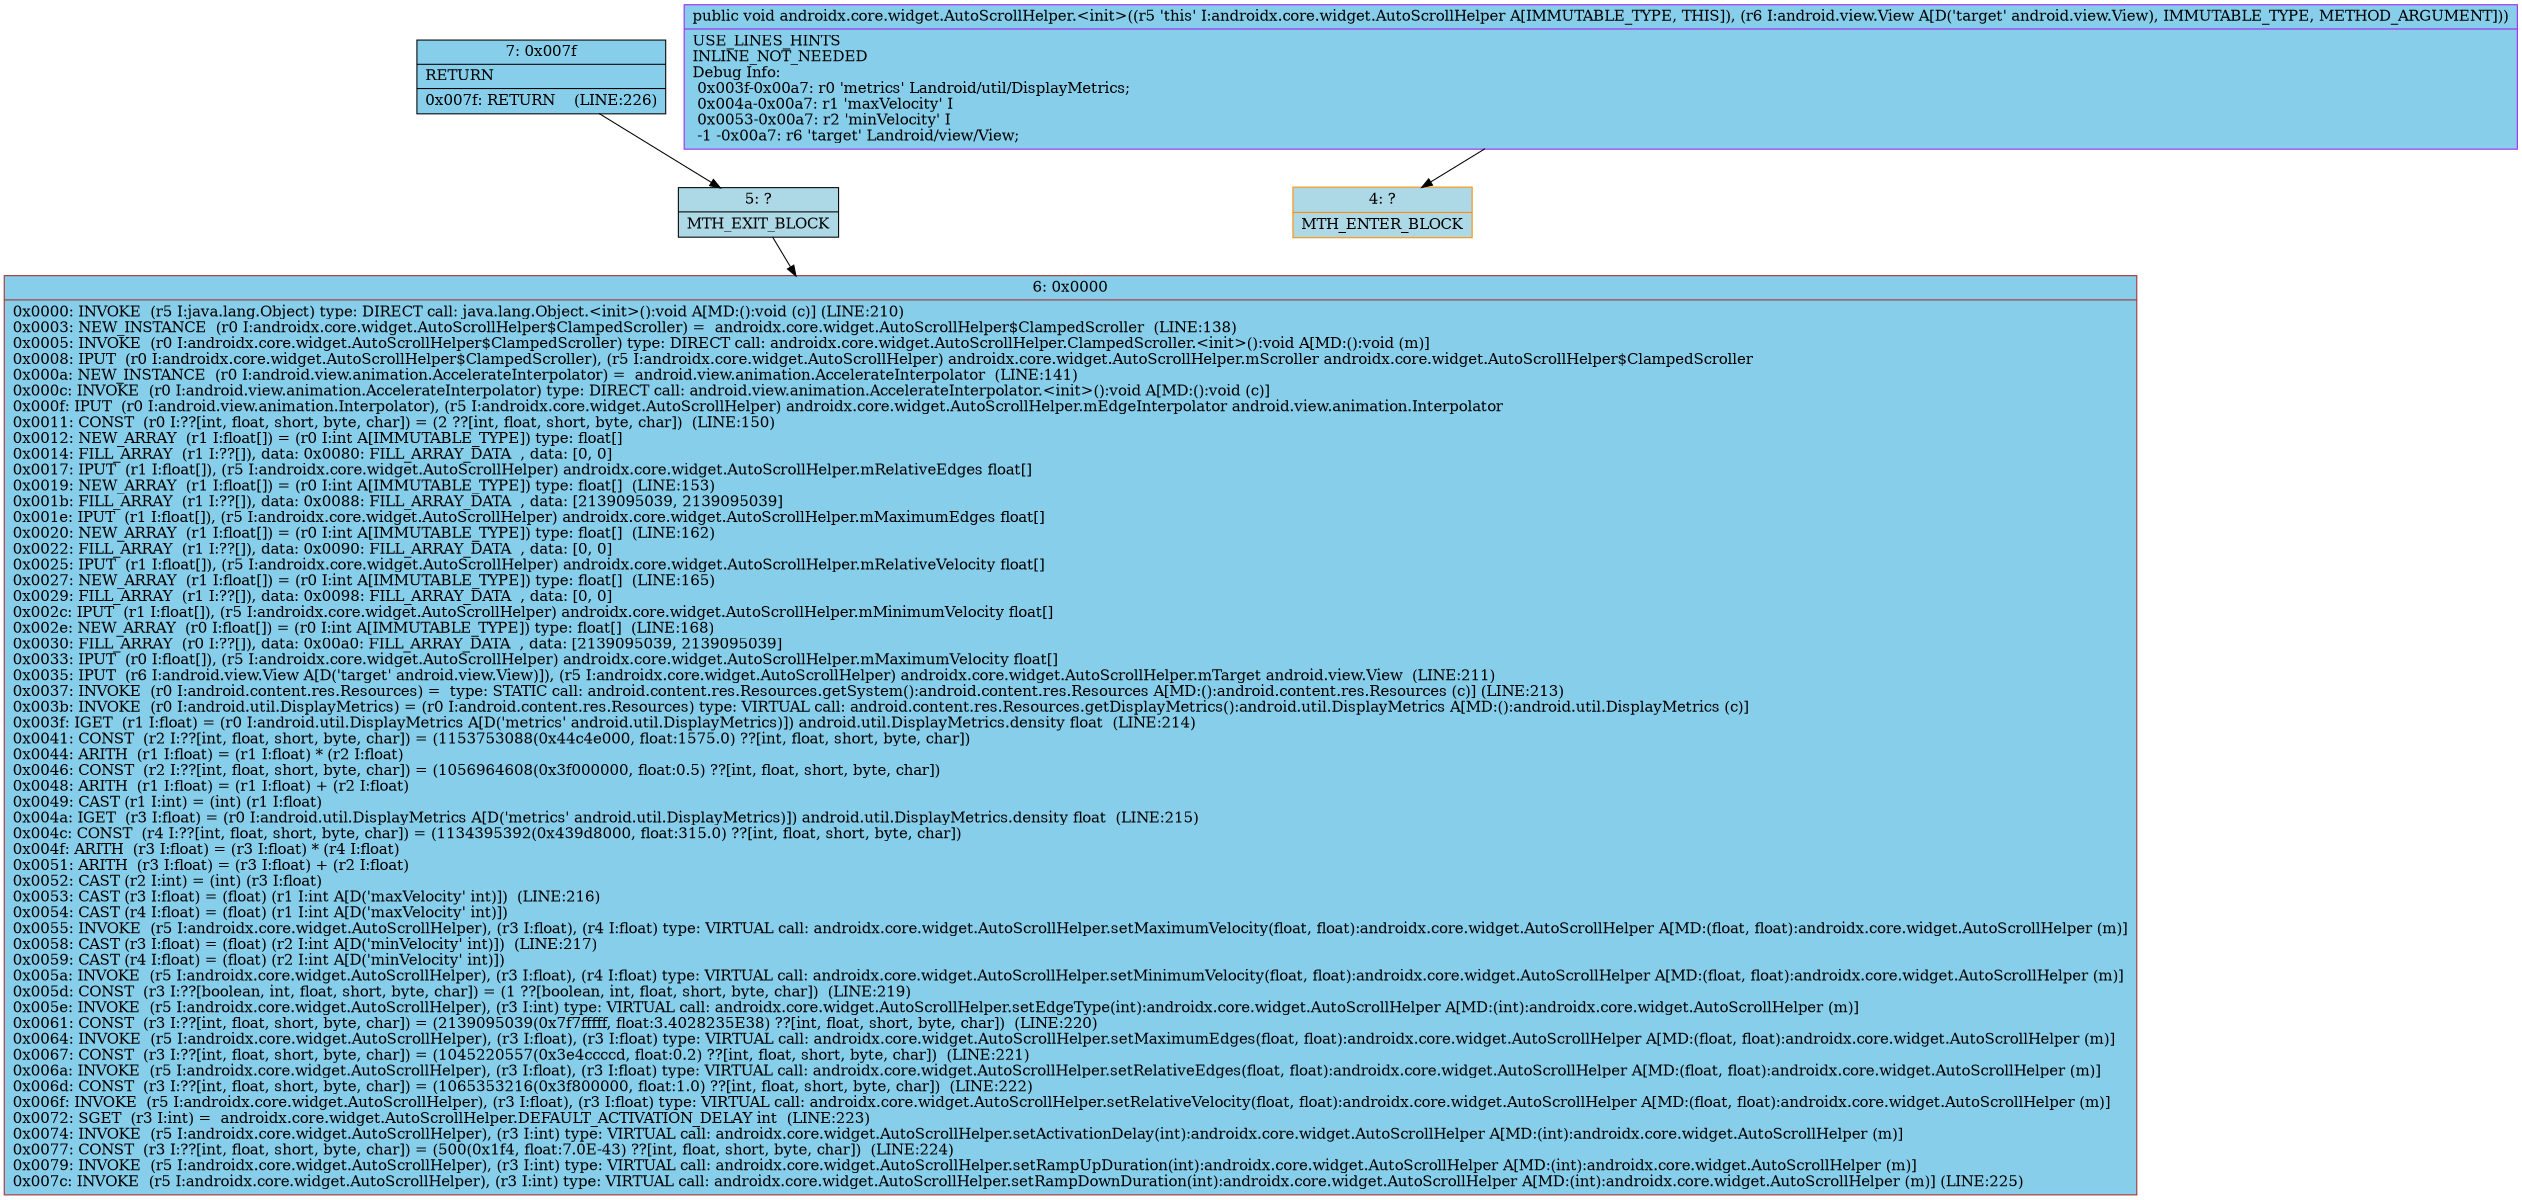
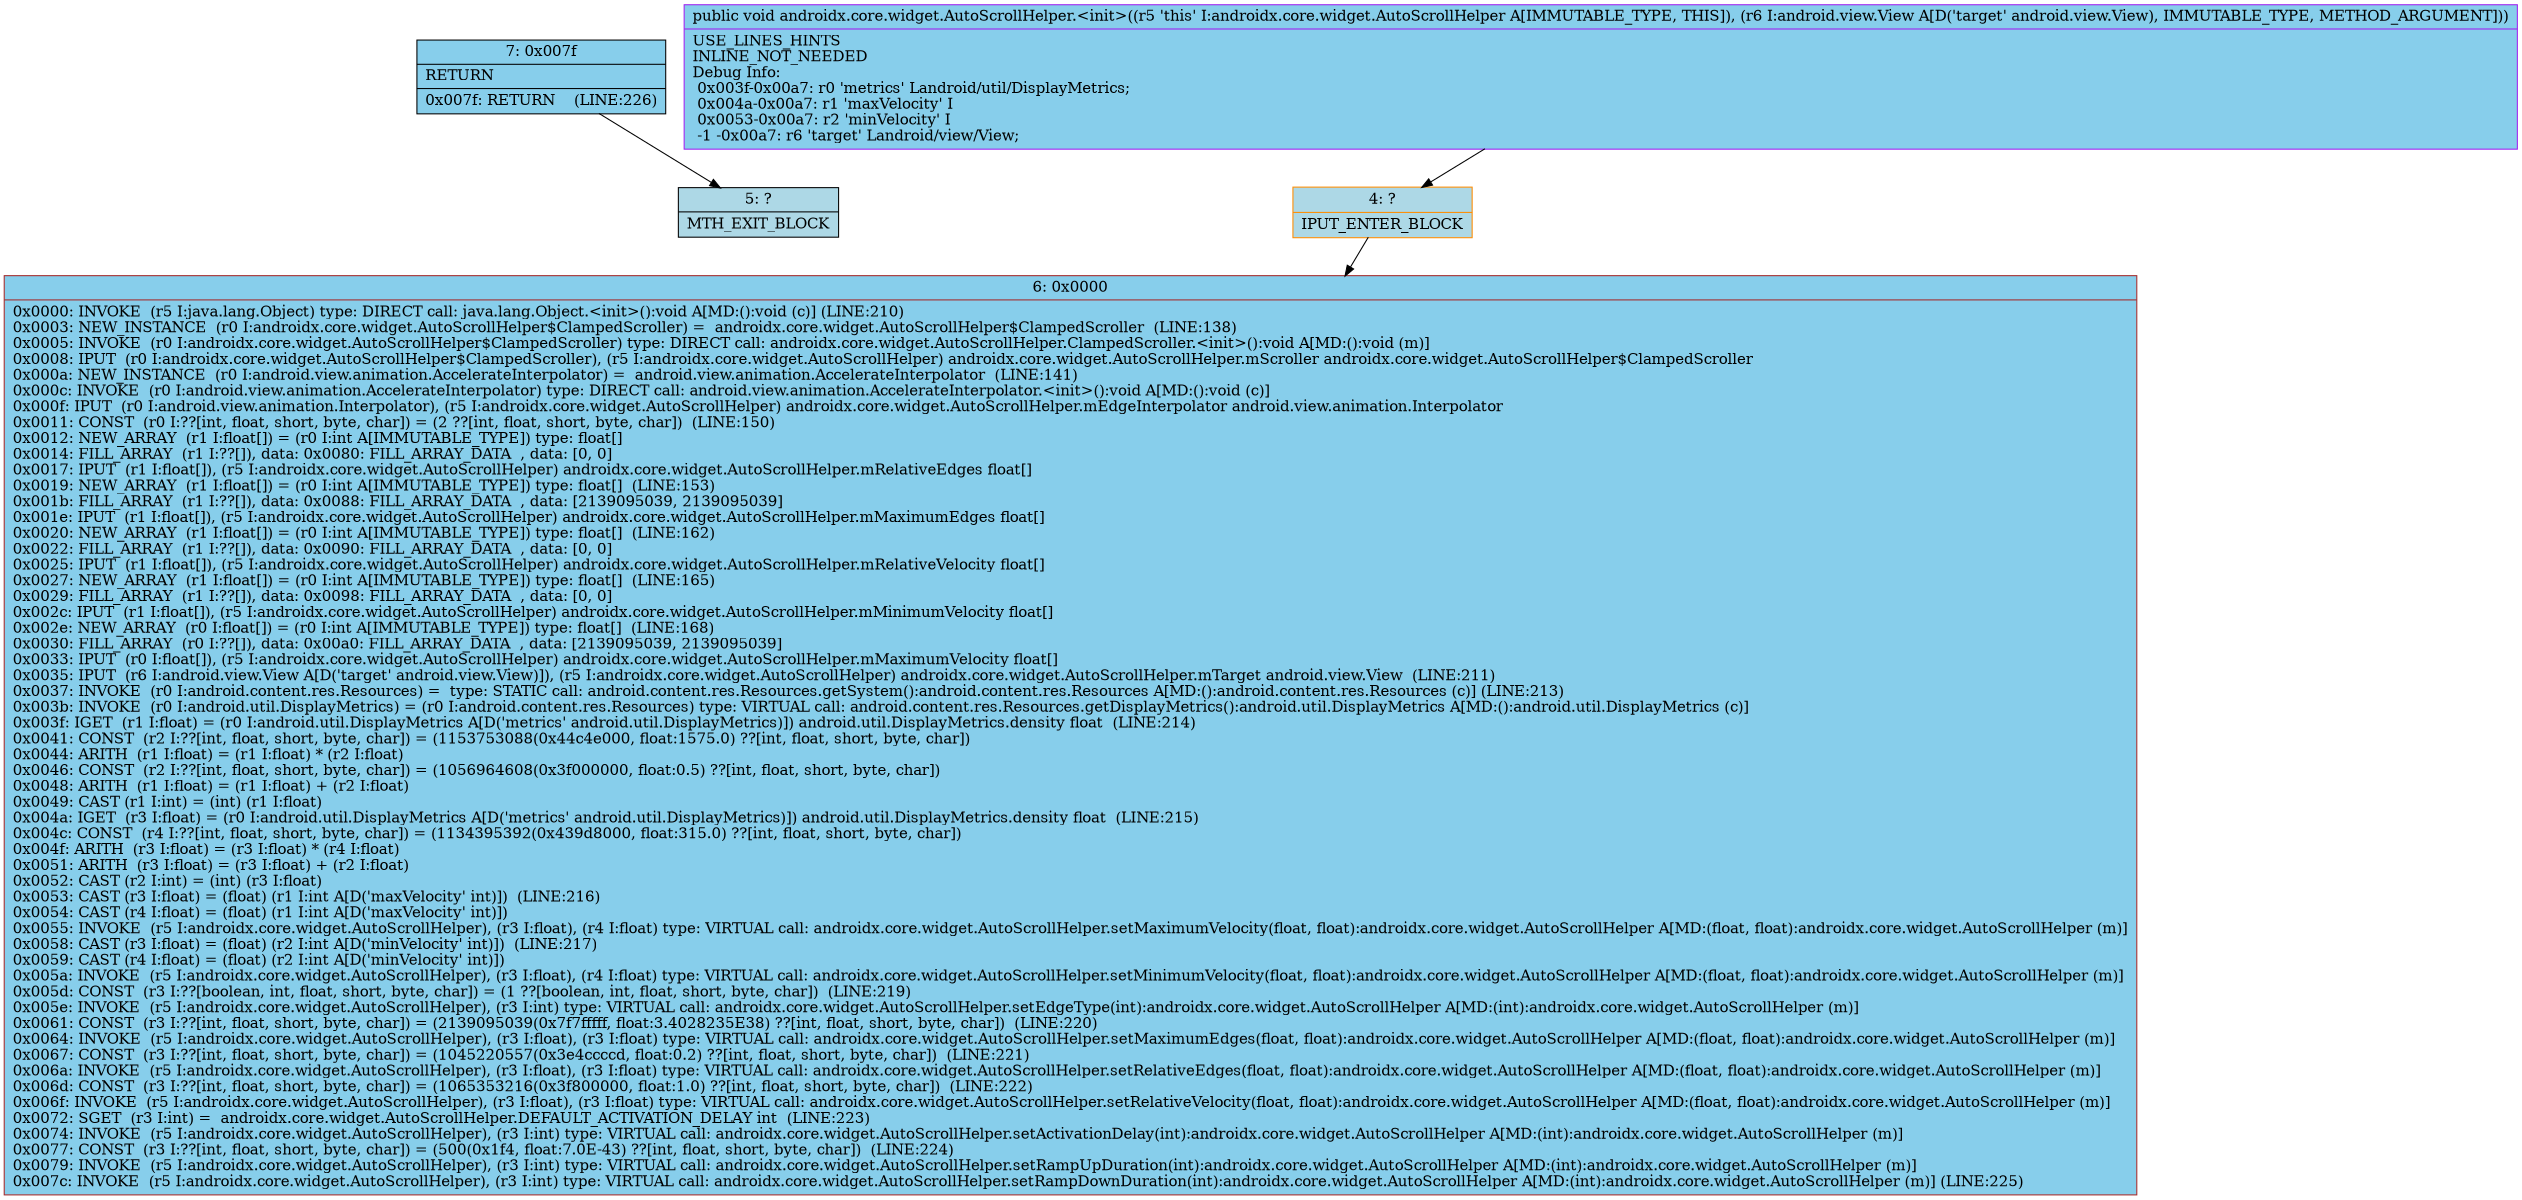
(1383, 225) -> (1383, 225)
(781, 252) -> (1359, 252)
